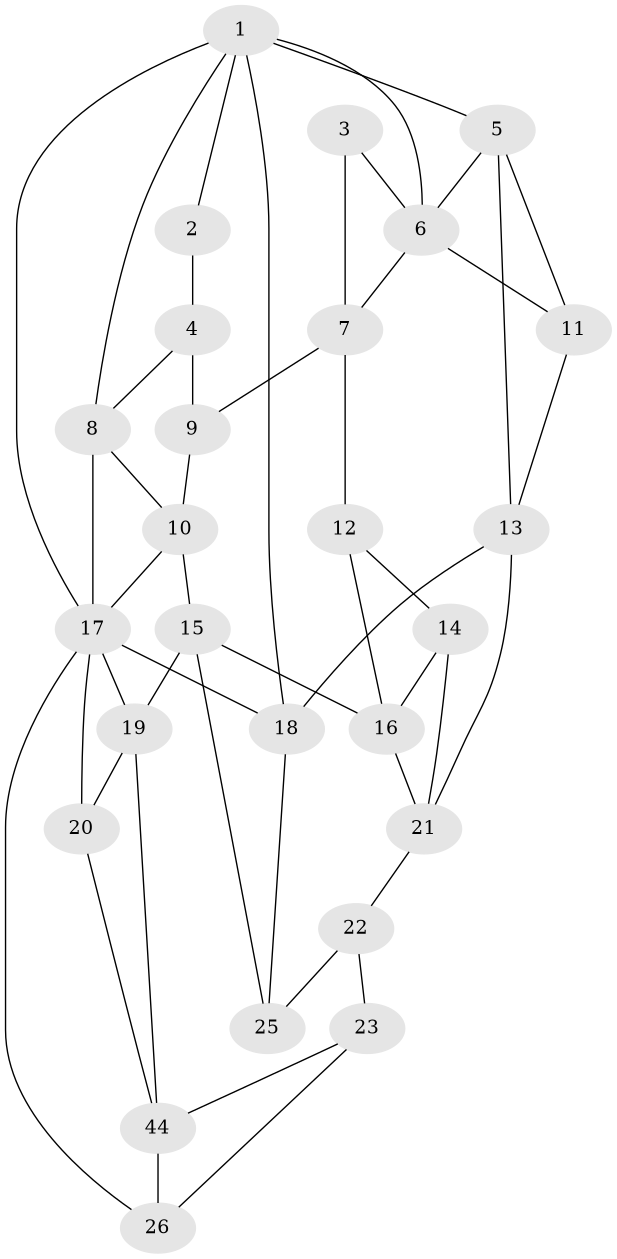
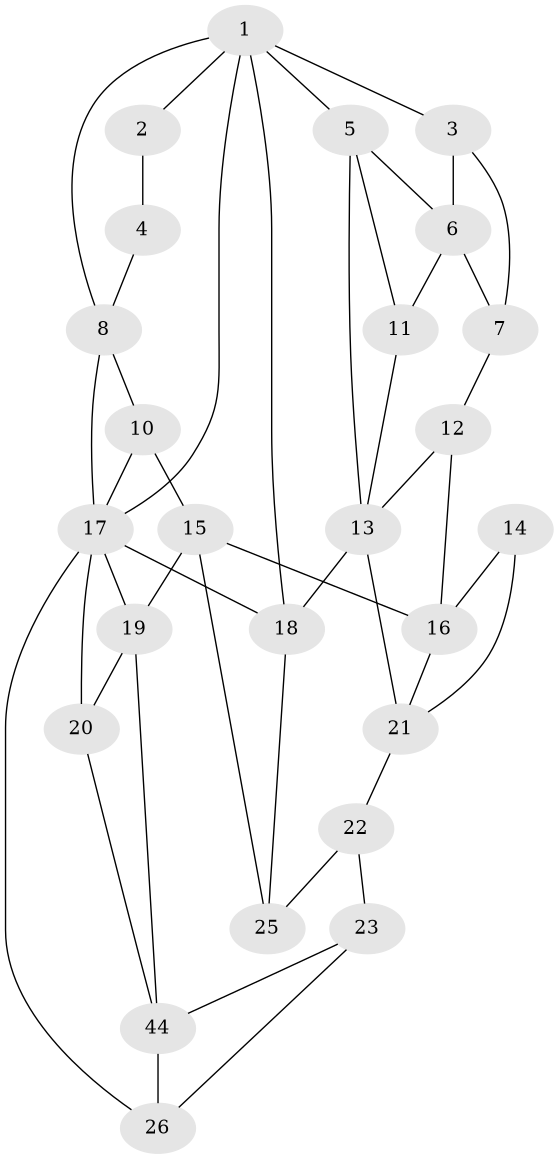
(384, 93) -> (349, 80)
(193, 430) -> none
(398, 579) -> (408, 480)
